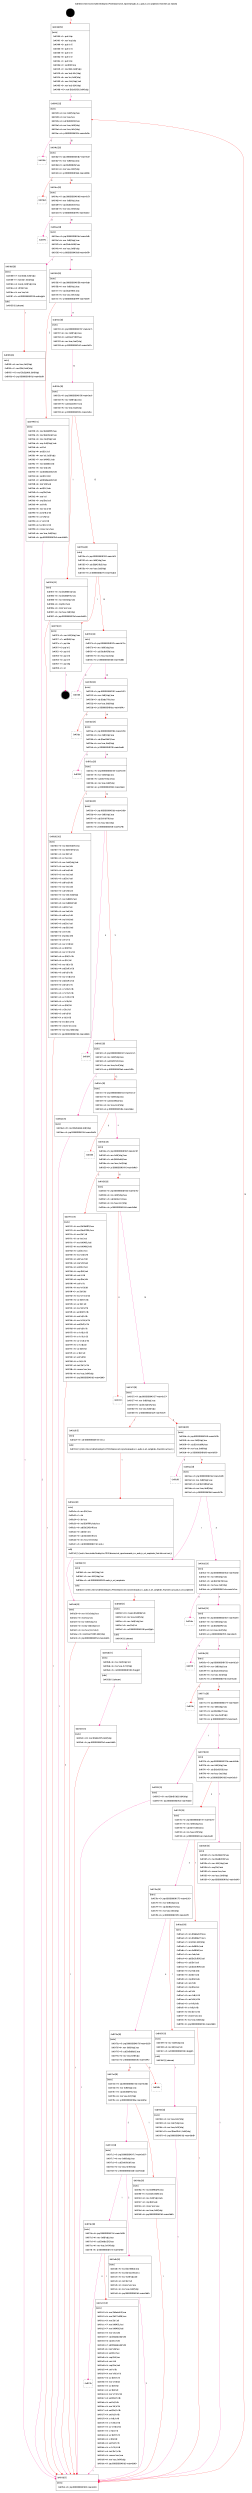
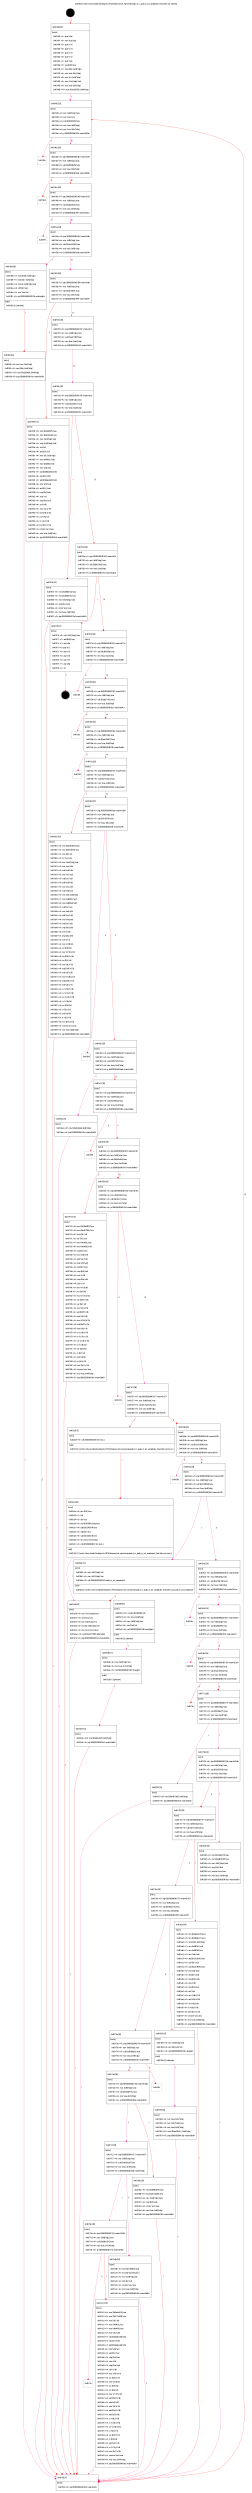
(134, 1596) -> (114, 1597)
